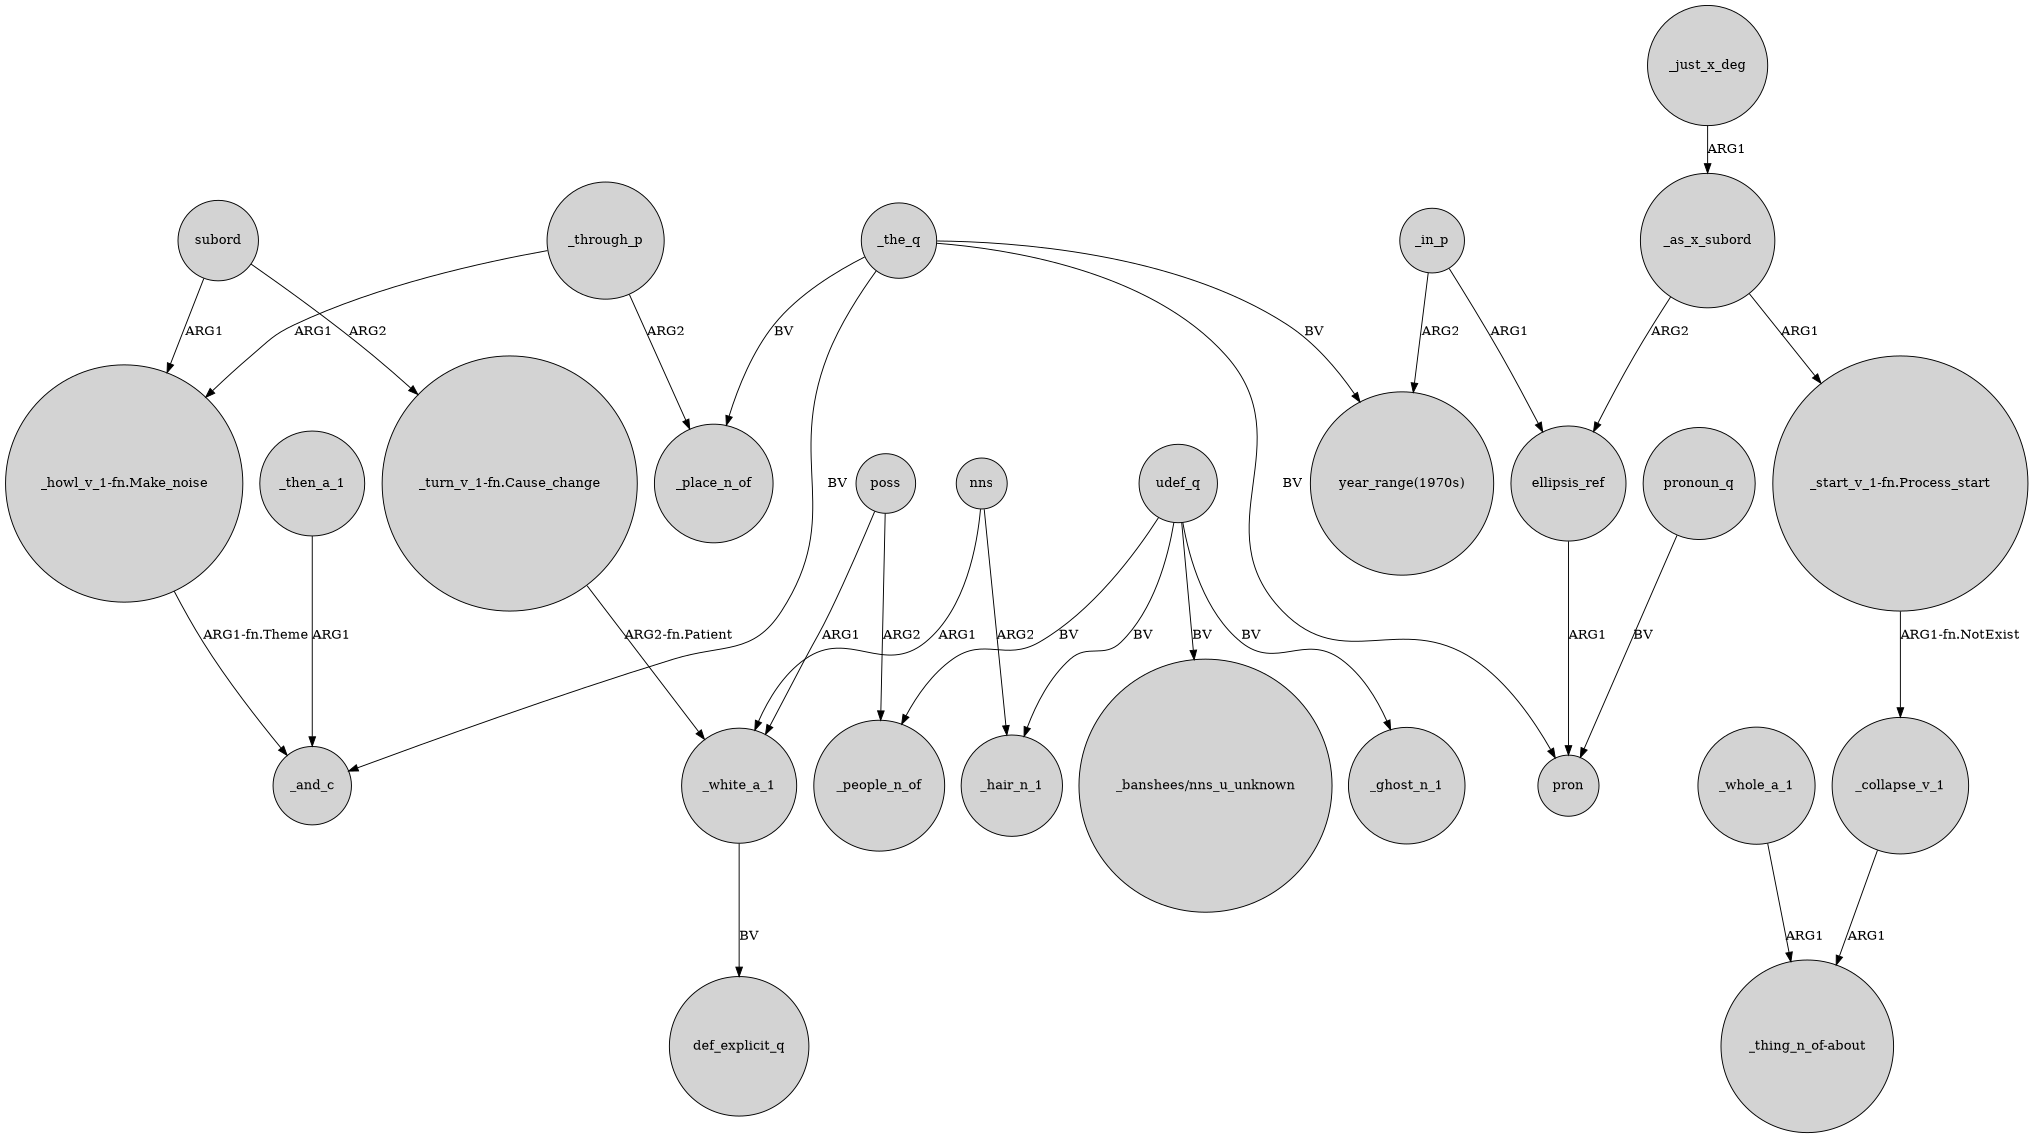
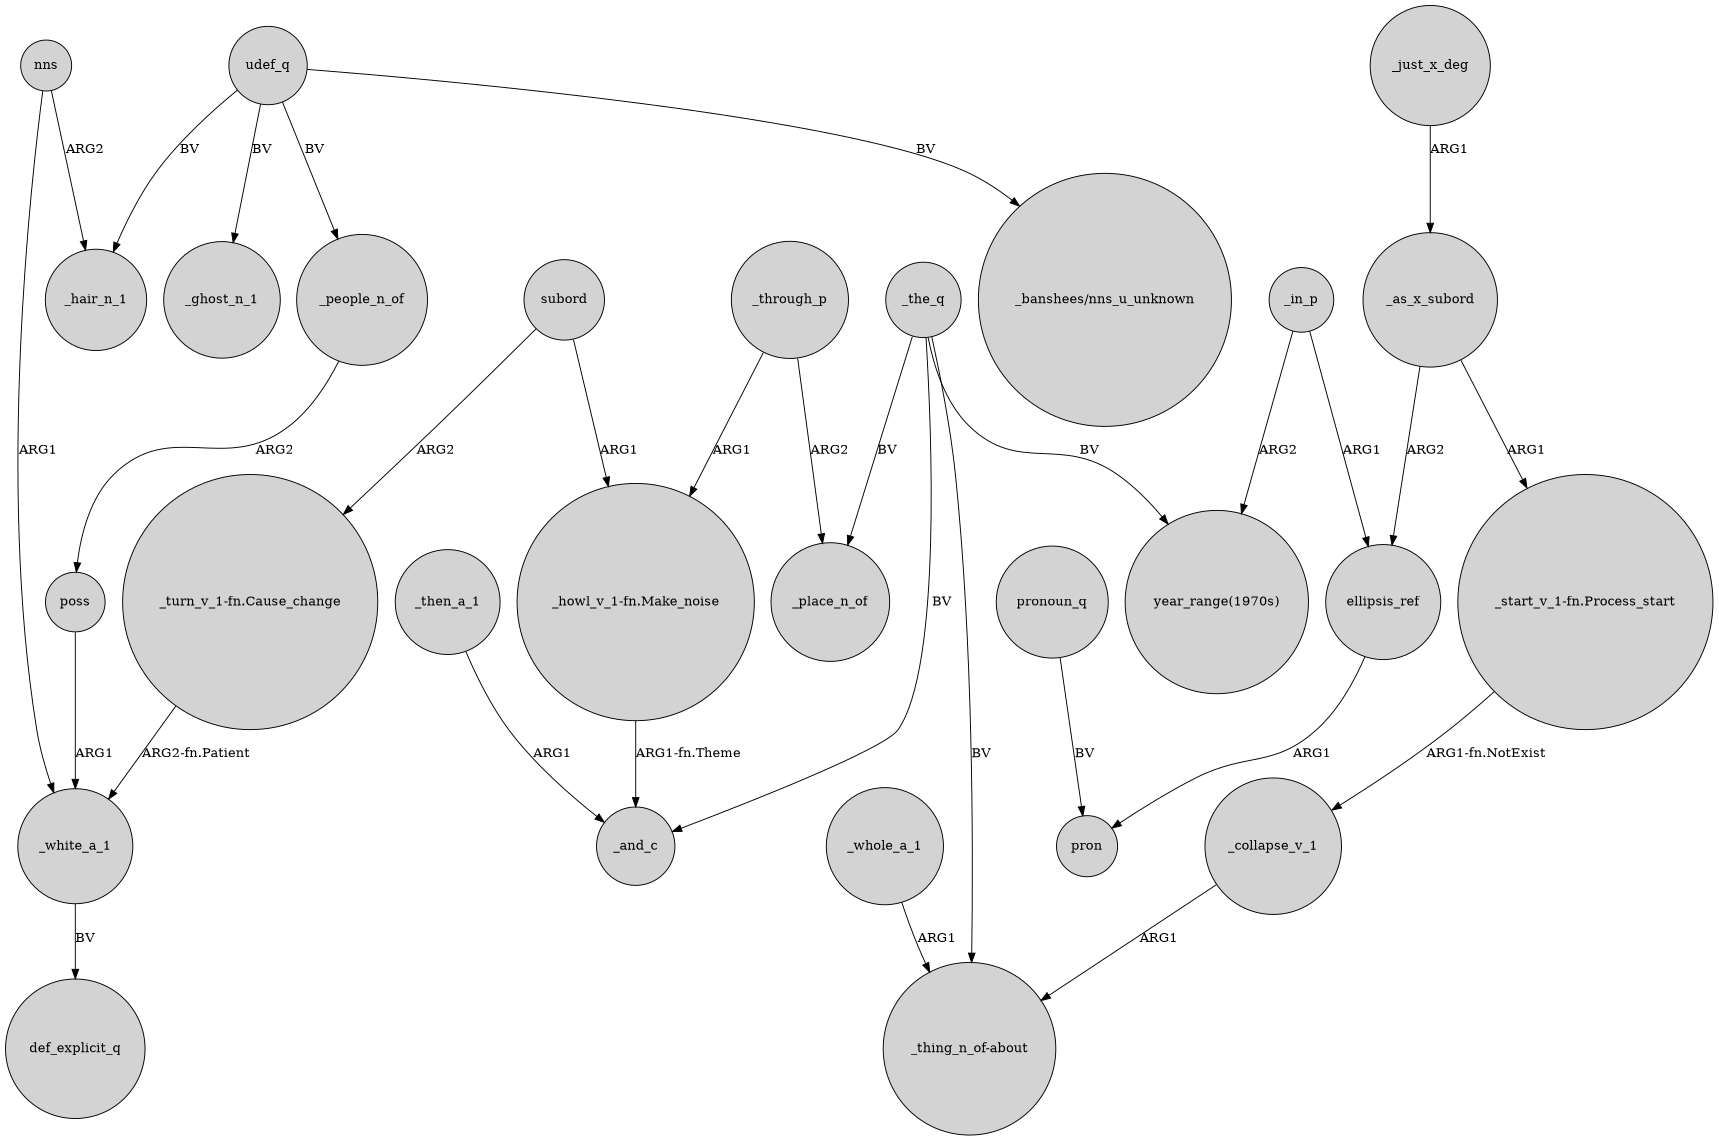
(1253, 487) -> (967, 644)
(883, 612) -> (193, 448)
